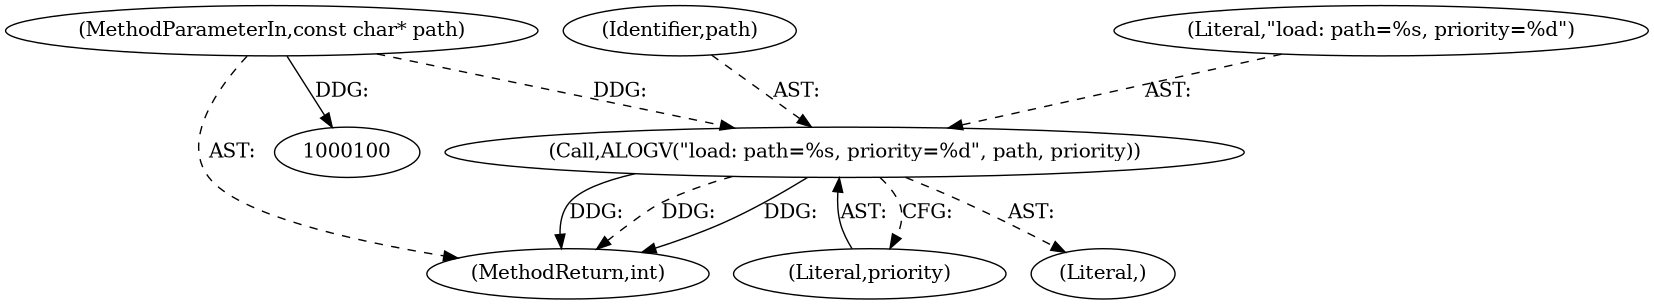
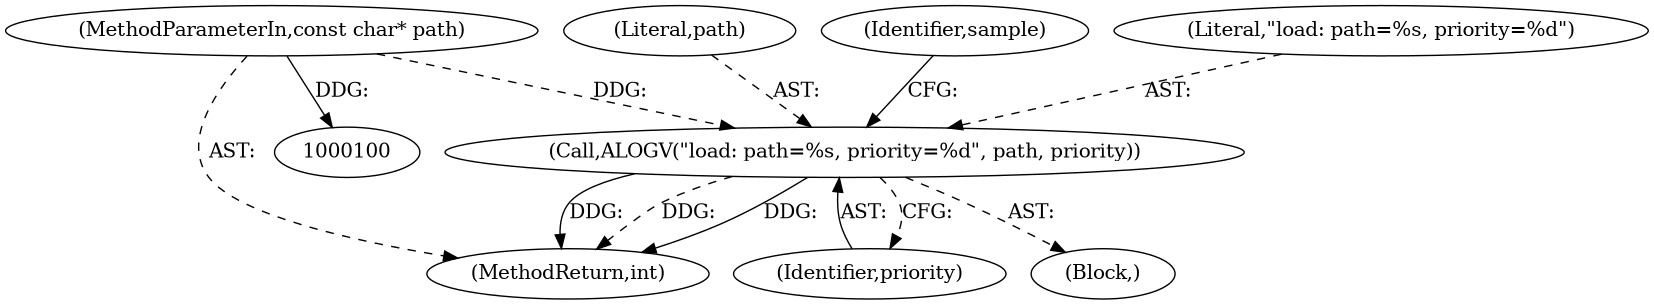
(680, 31) -> (680, 31)
none -> (955, 31)
(870, 274) -> (870, 274)
(1103, 274) -> (1103, 274)
